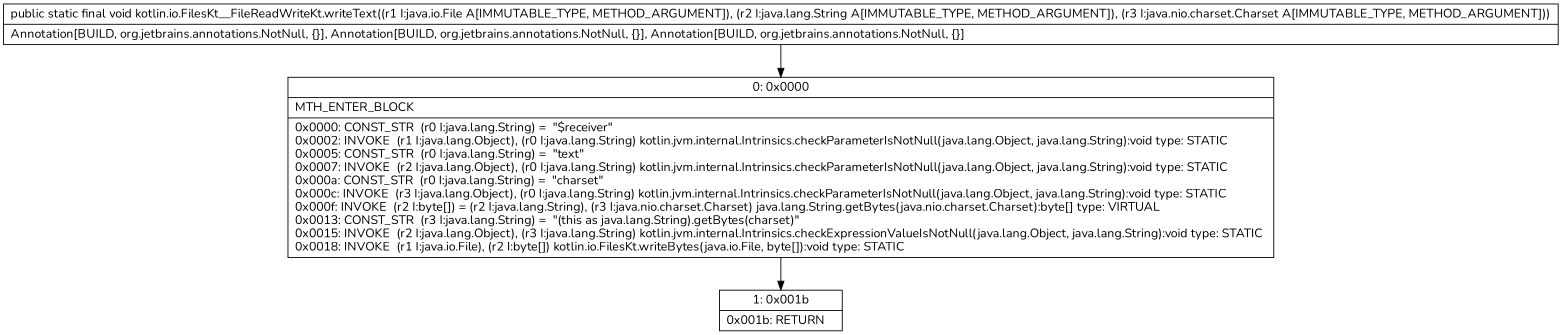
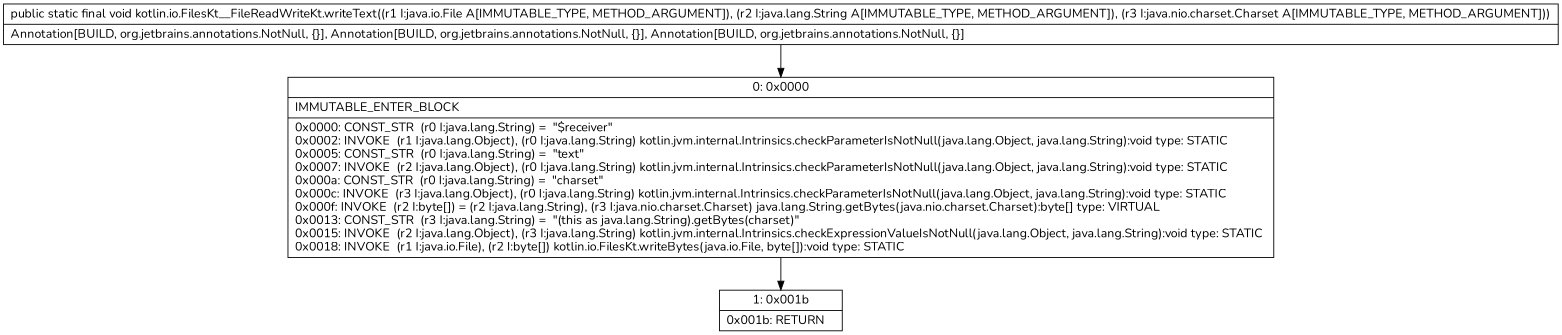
(355, 107) -> (378, 107)
